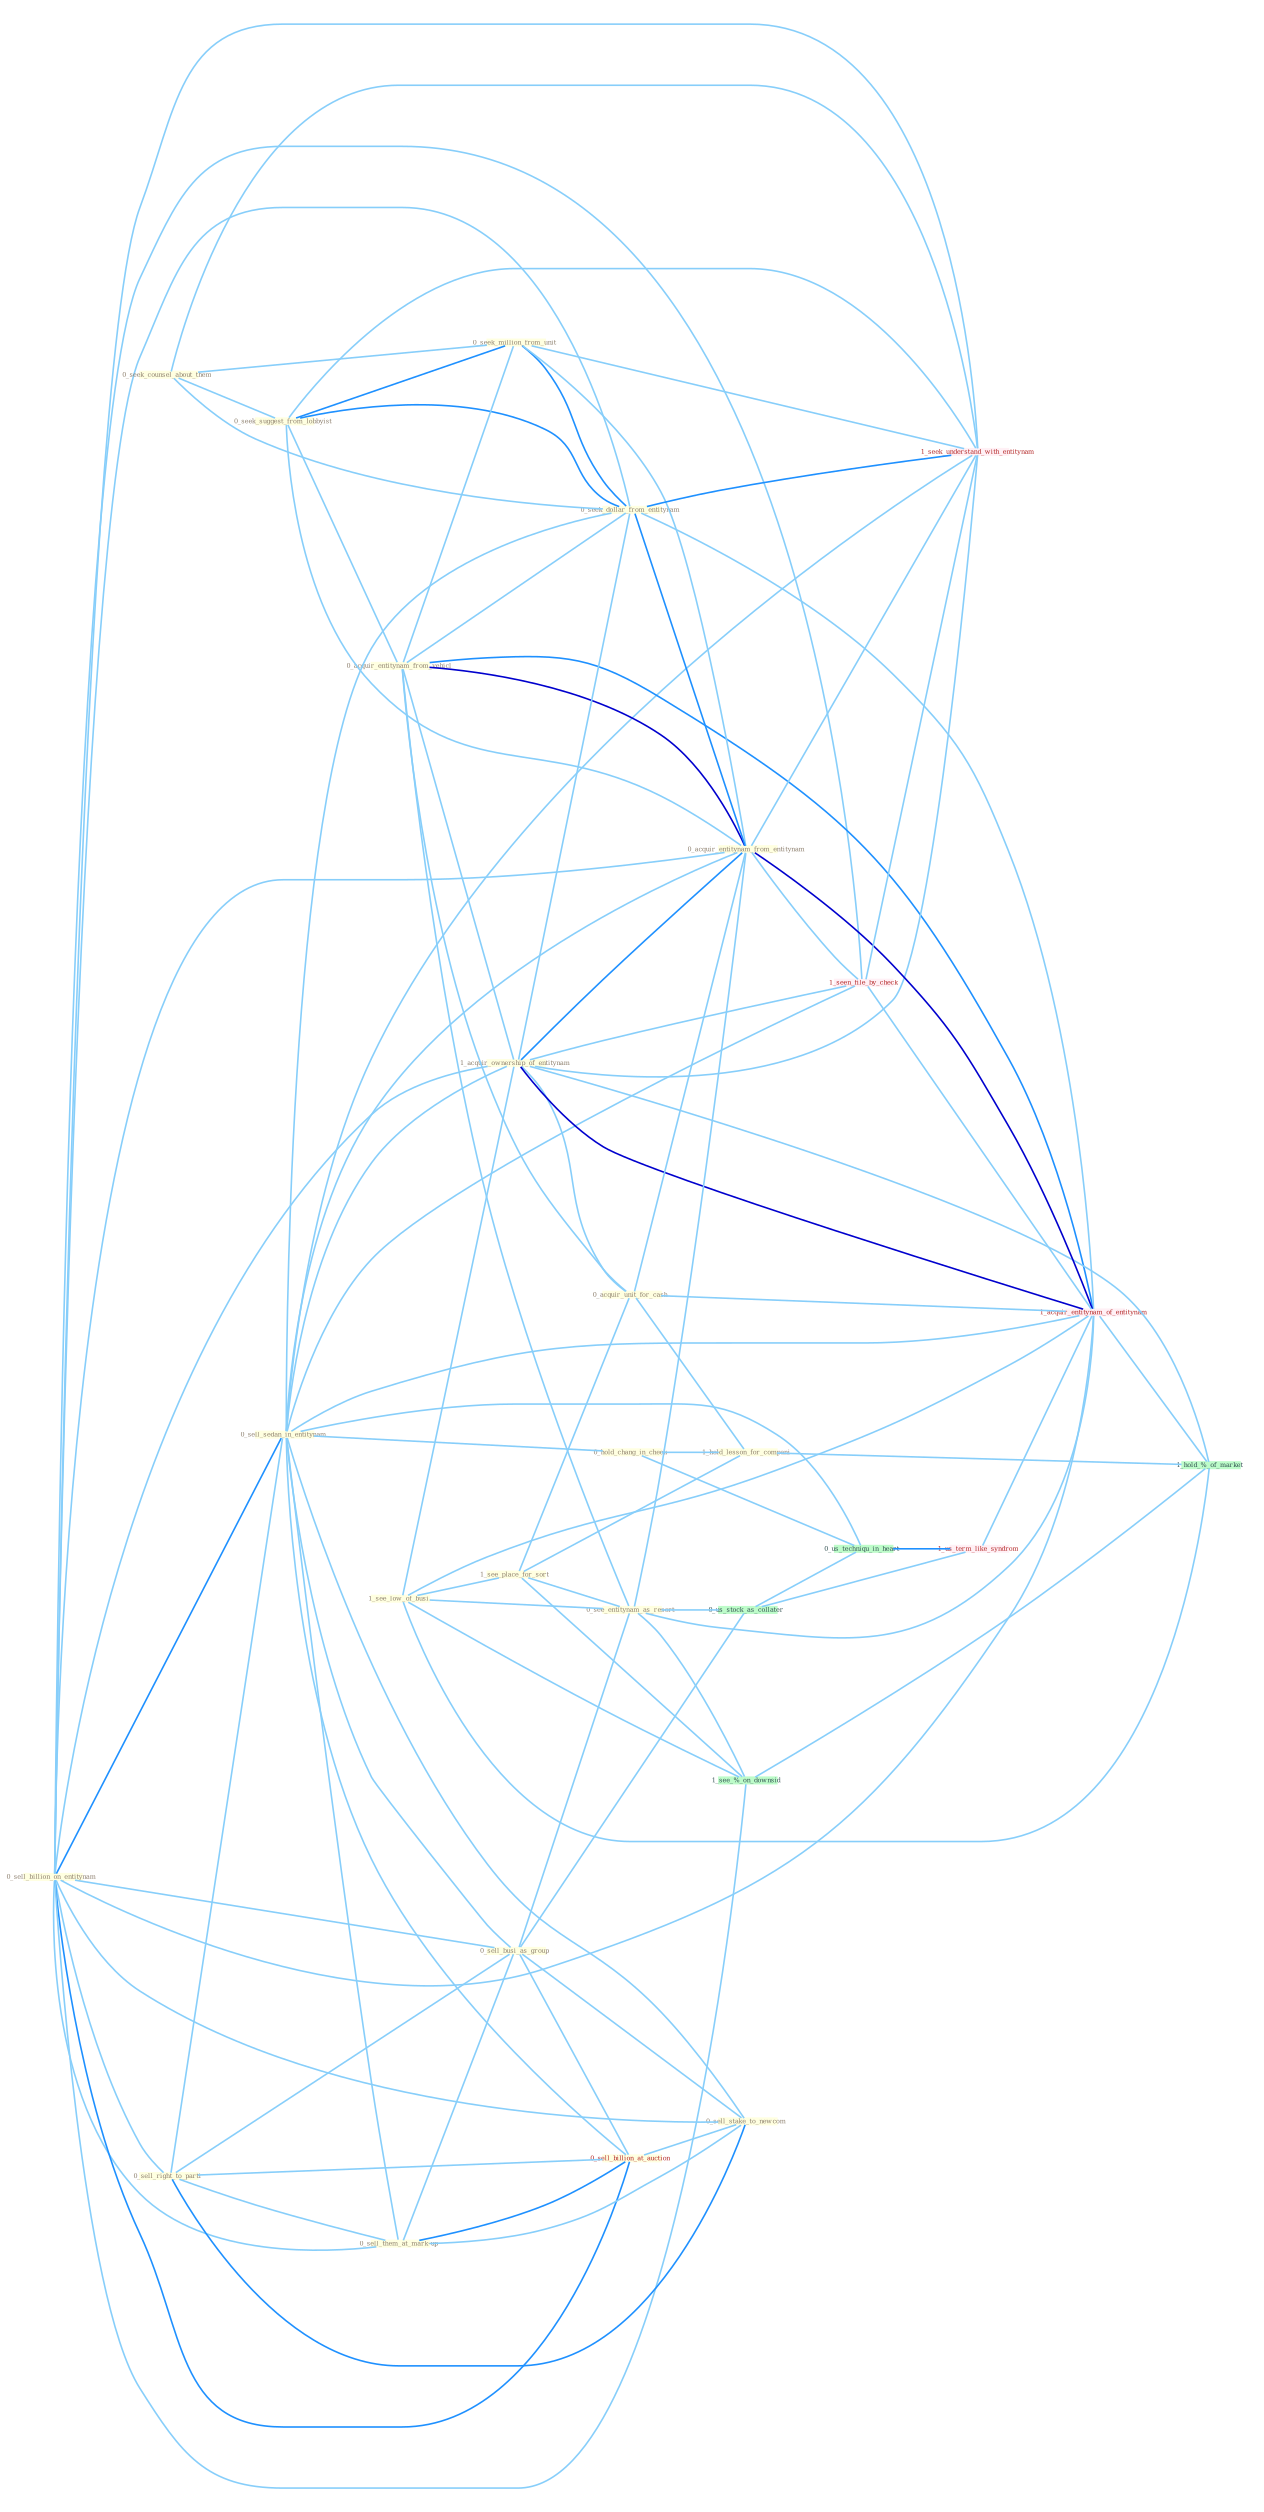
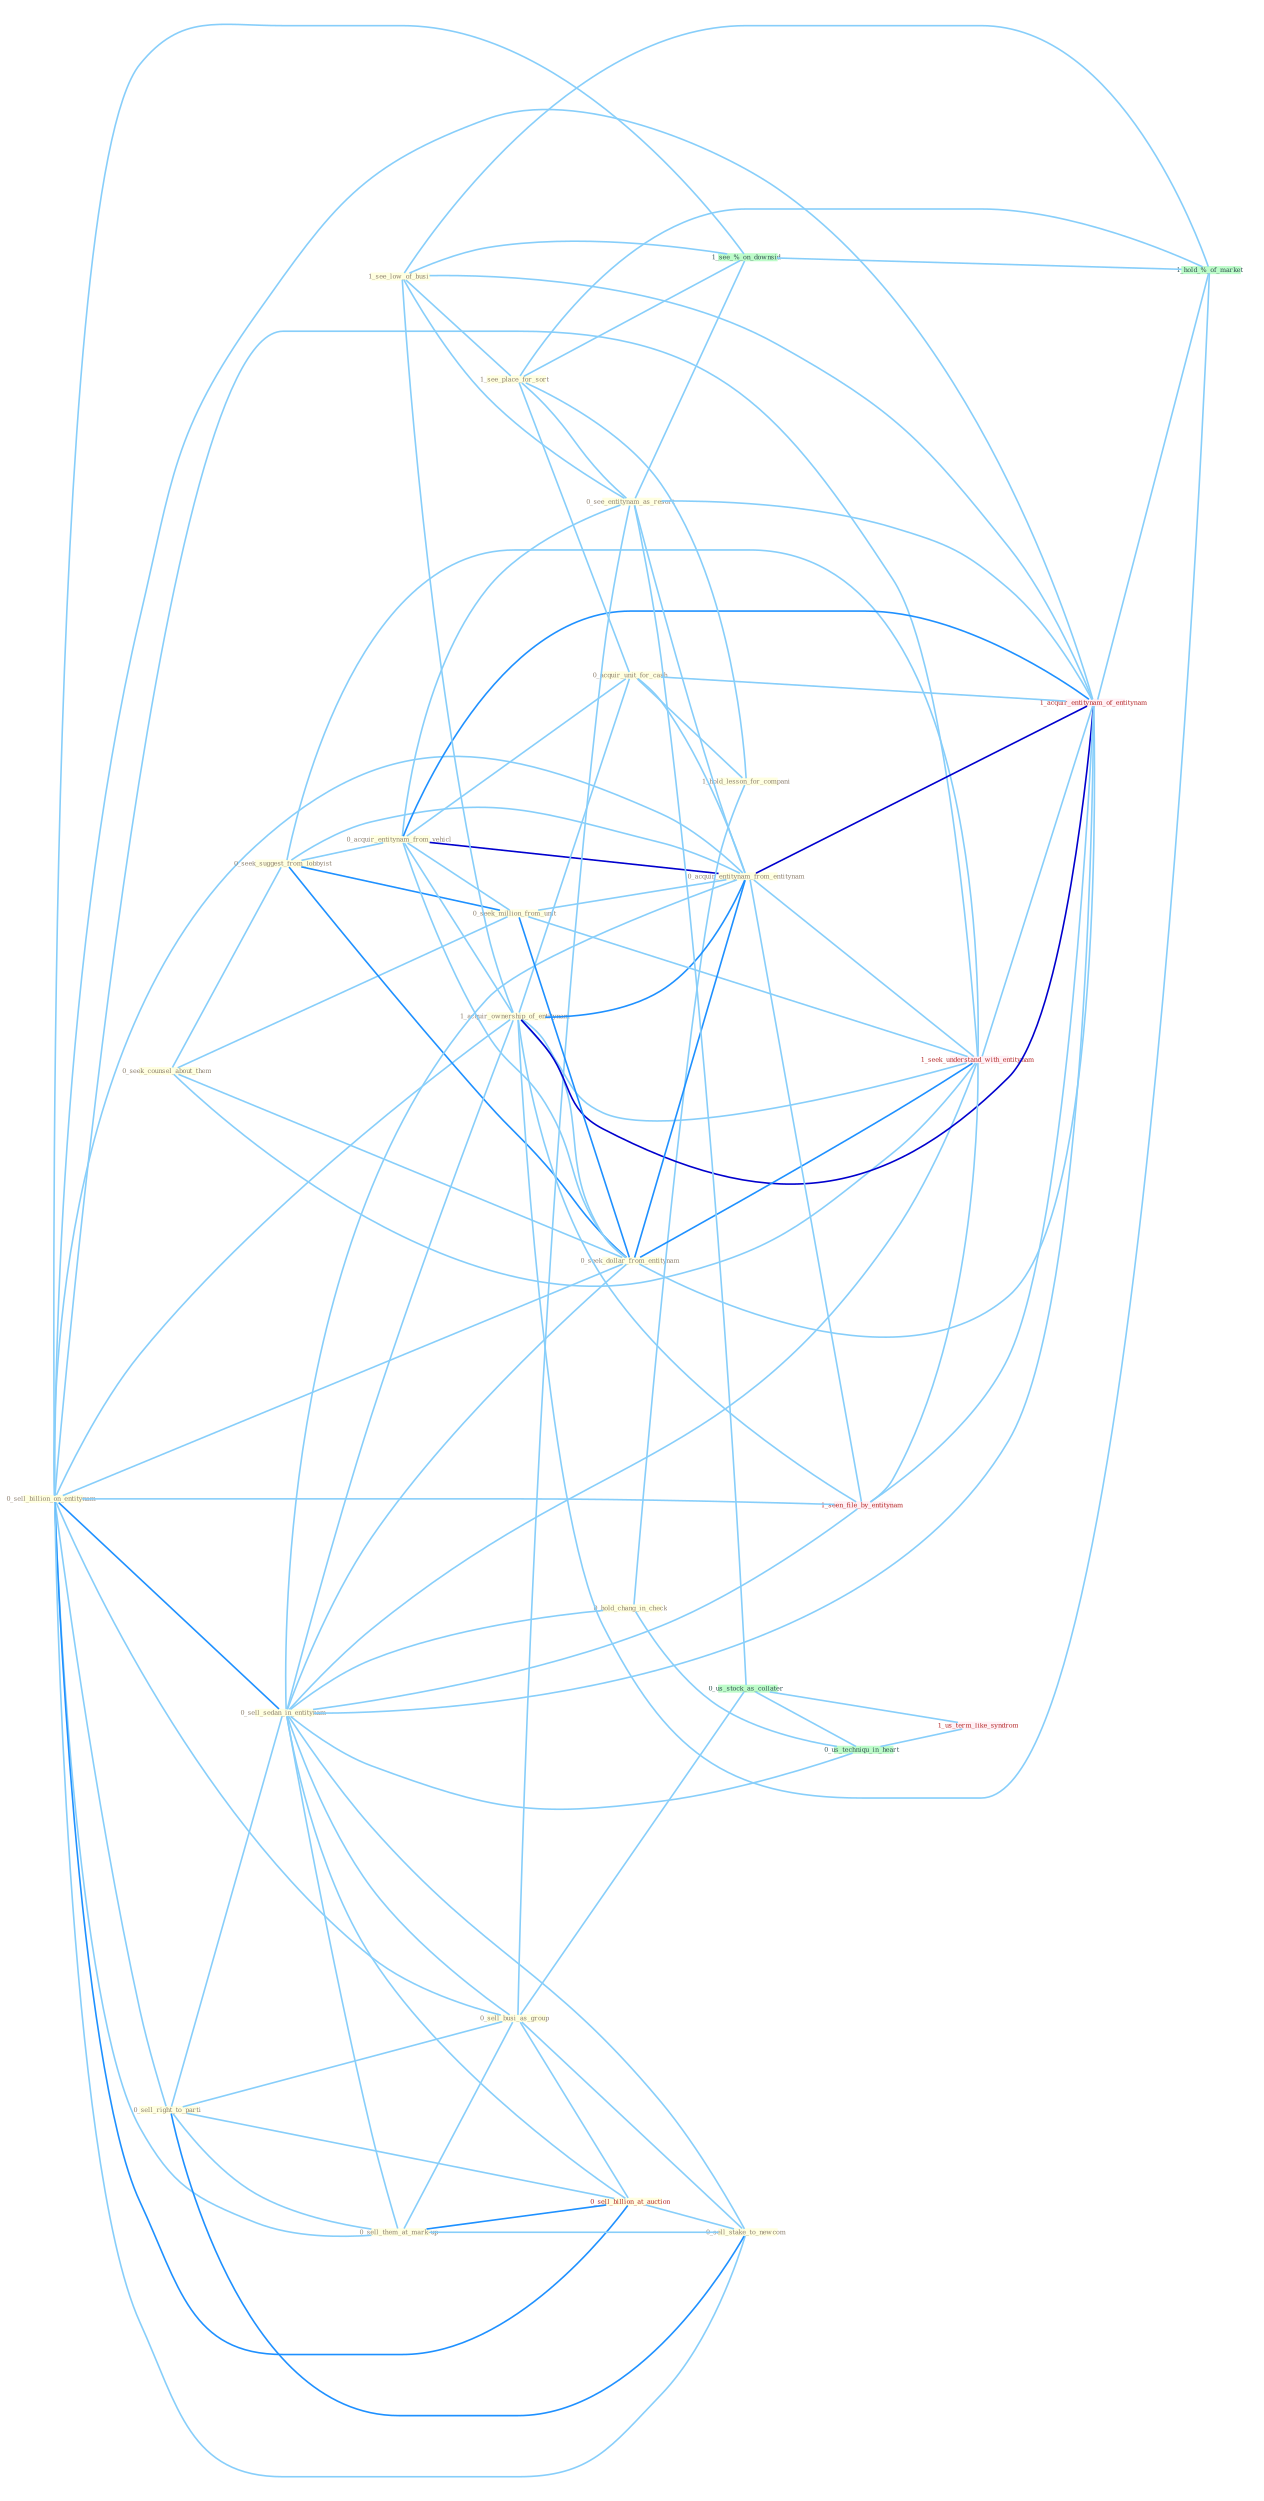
(864, 983) -> (864, 1505)
(1037, 1431) -> (1037, 881)
(979, 1459) -> (833, 209)
(922, 1549) -> (921, 1738)
